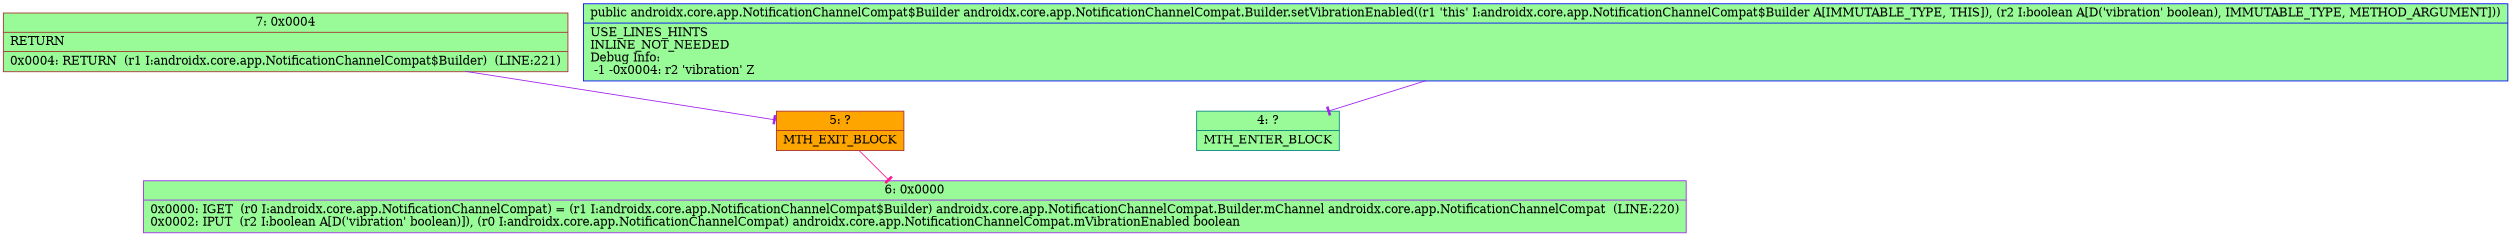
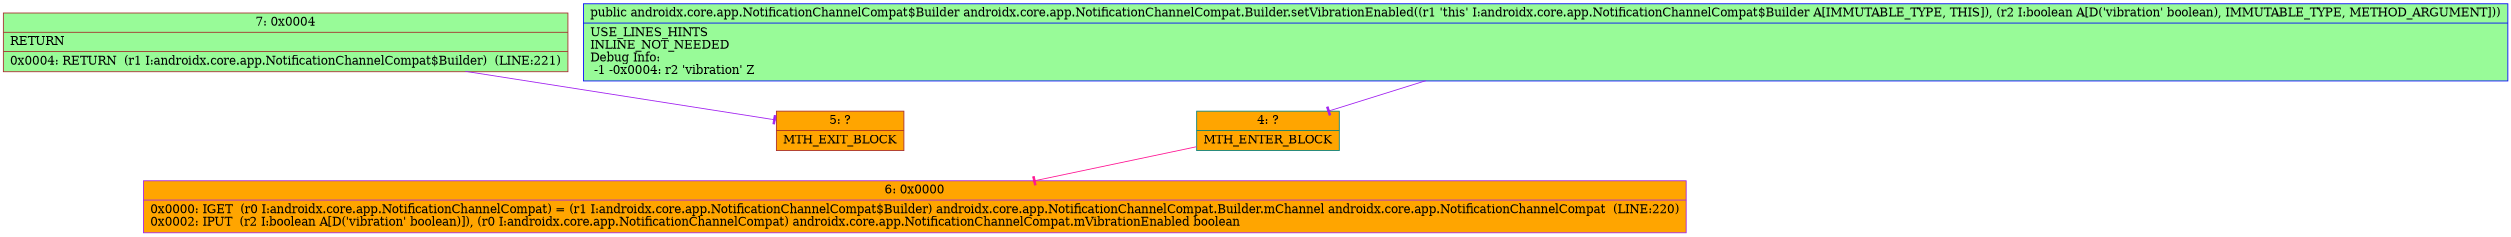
(1268, 131) -> (1268, 131)
(873, 164) -> (1117, 164)
(915, 207) -> (915, 207)
